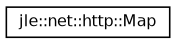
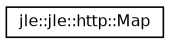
(88, 22) -> (85, 22)
